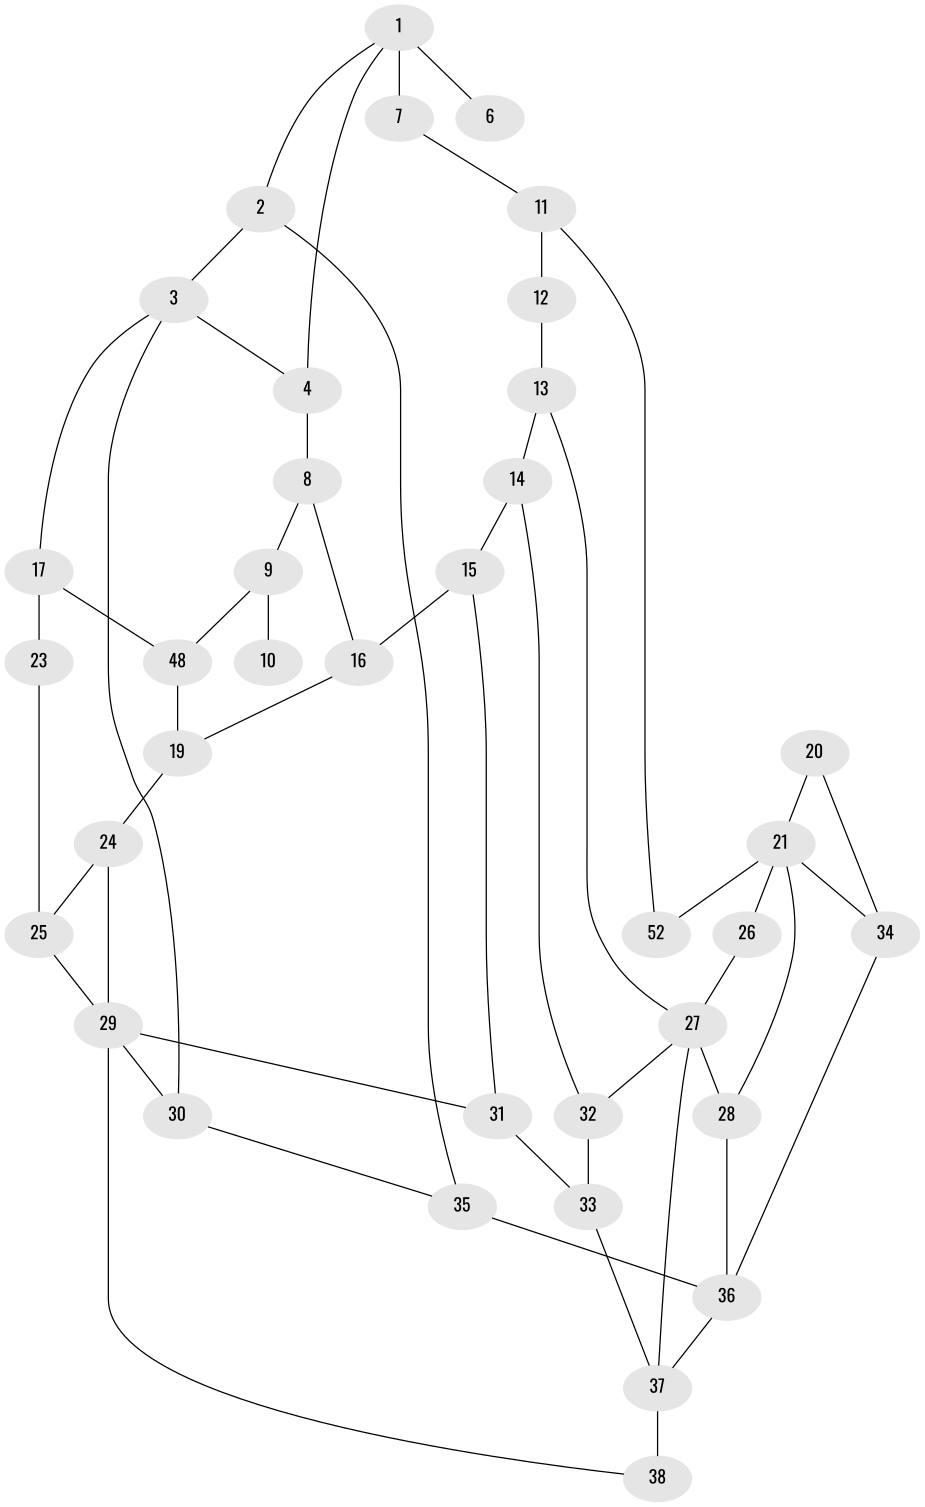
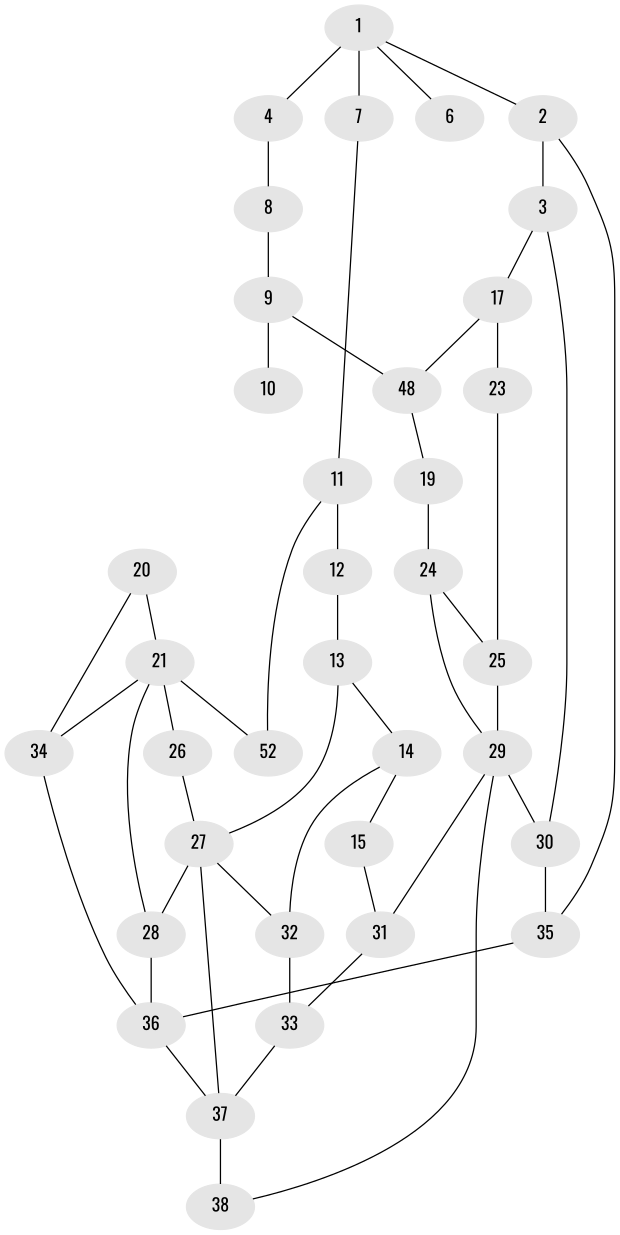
(241, 345) -> none
(359, 663) -> none
